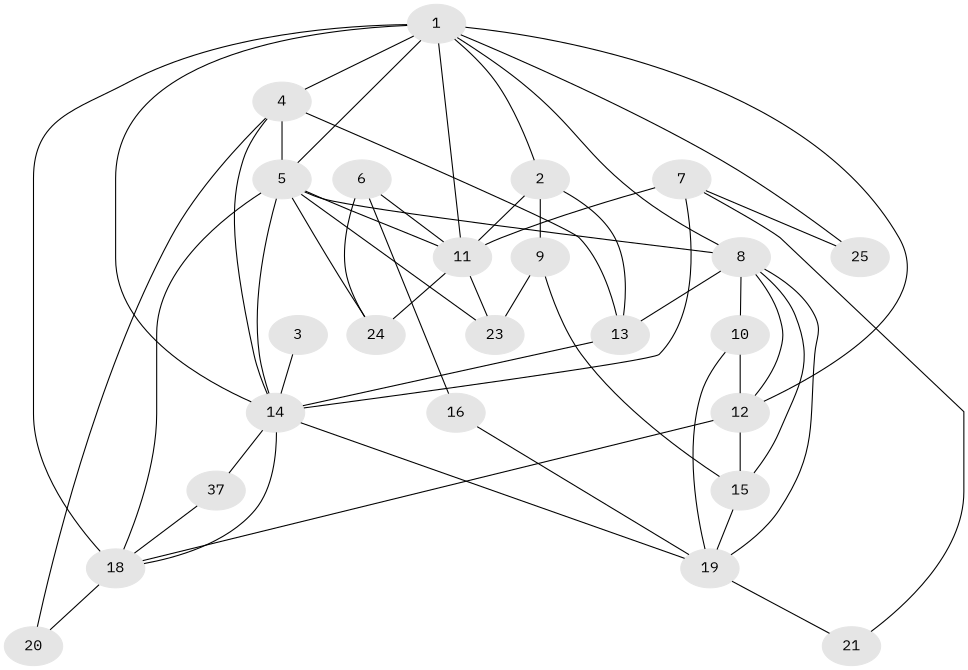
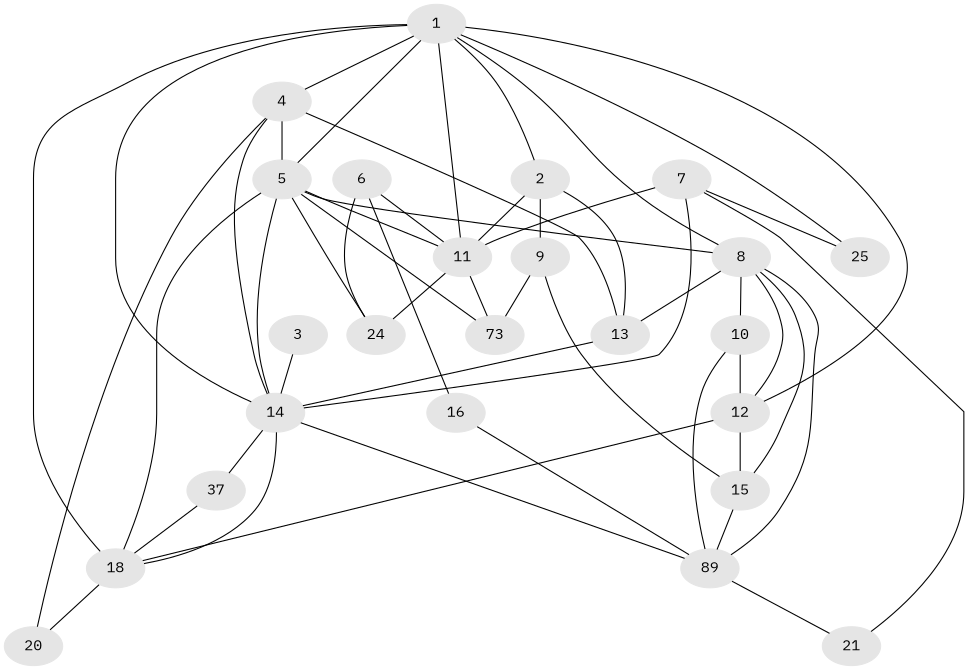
(495, 335) -> (495, 335)
(710, 568) -> (710, 568)
